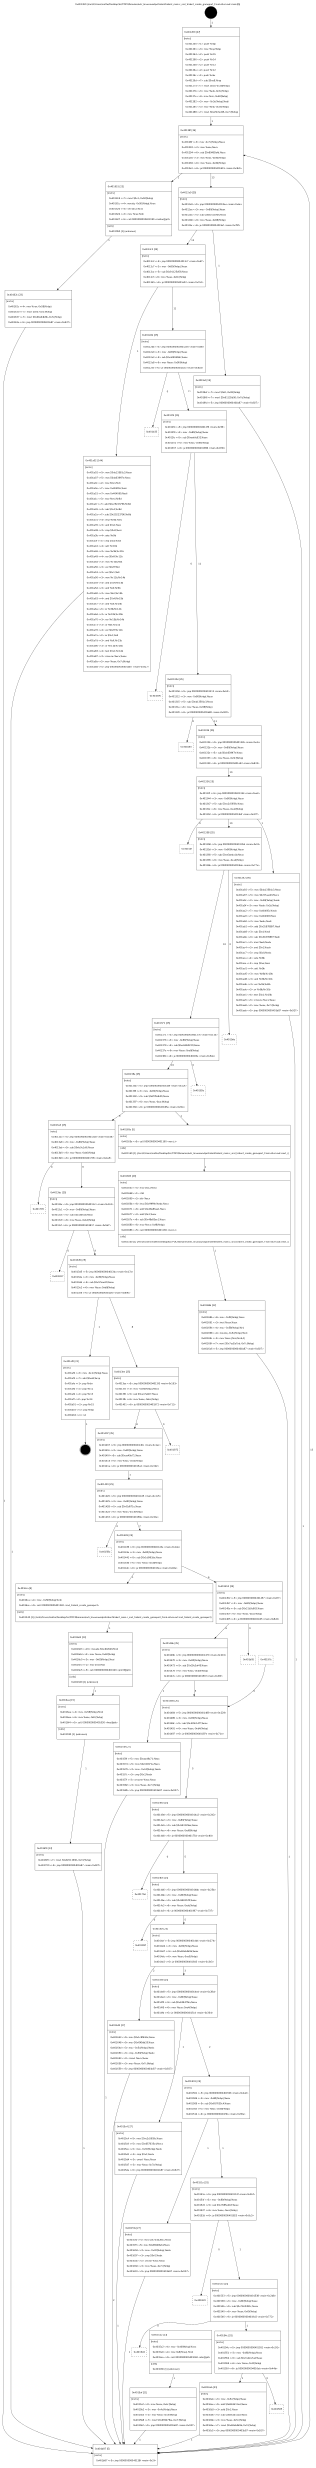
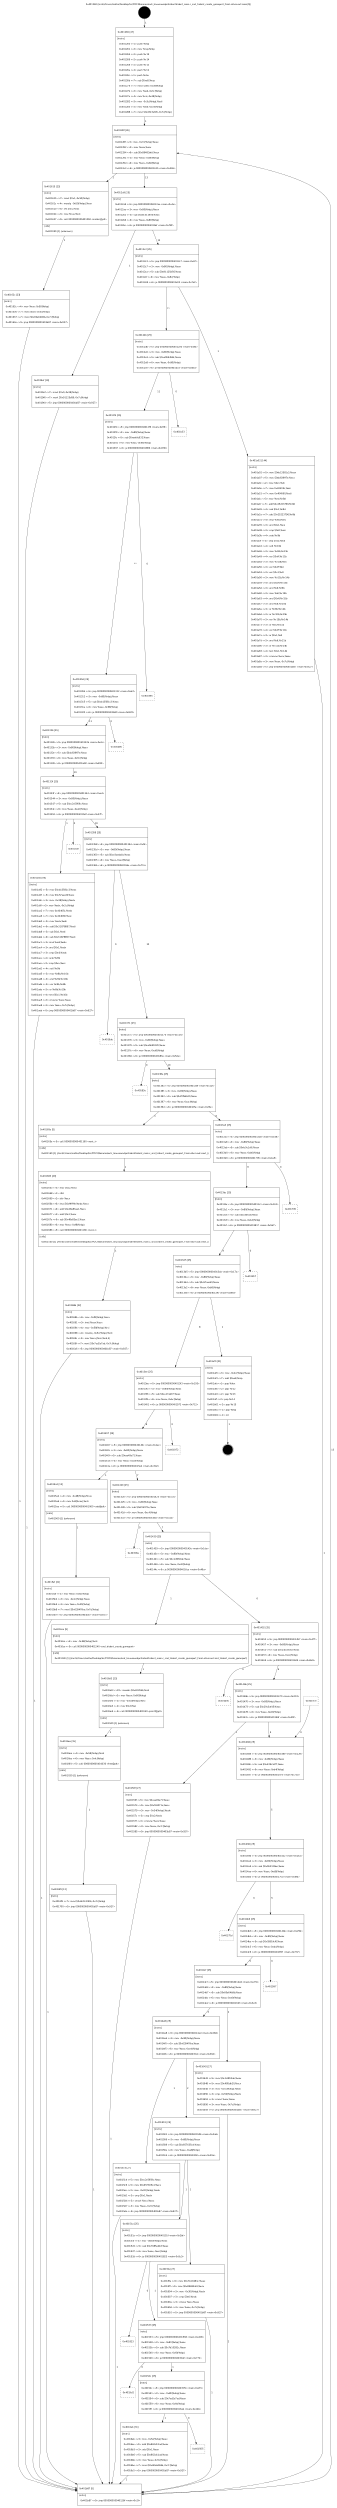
none -> (104, 1475)
